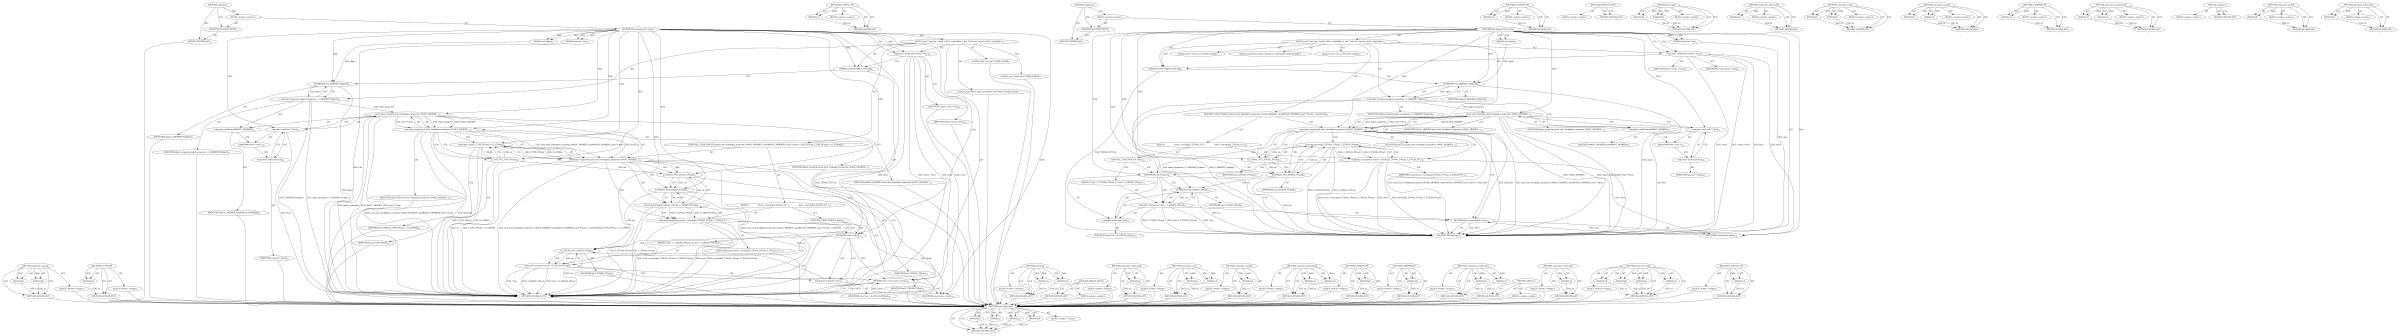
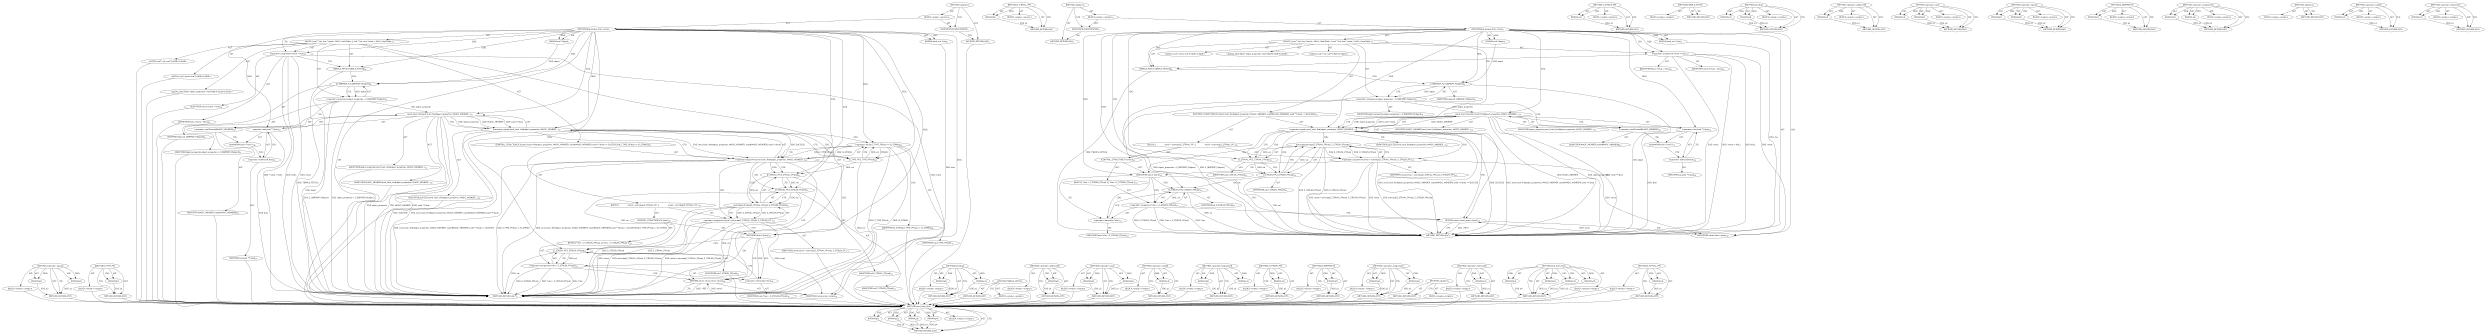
(453, 217) -> (926, 190)
